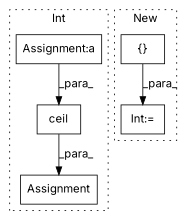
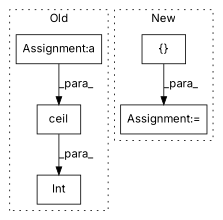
(59, 19) -> (59, 19)
(143, 119) -> (164, 119)
(59, 190) -> (59, 190)
